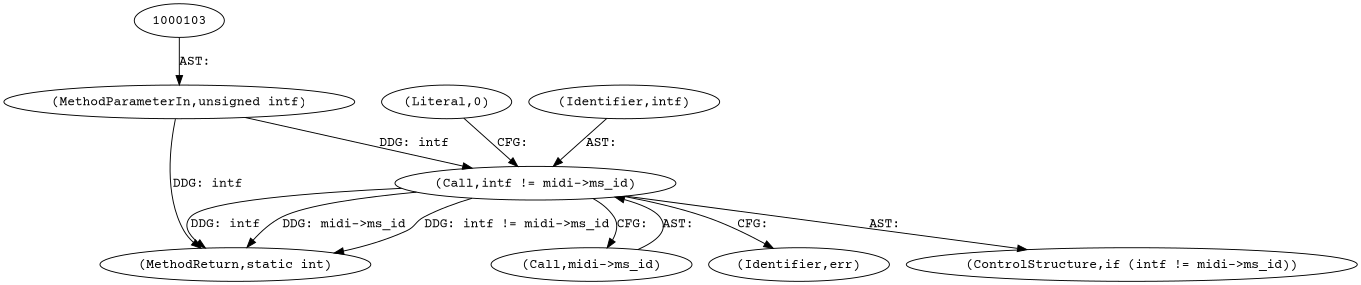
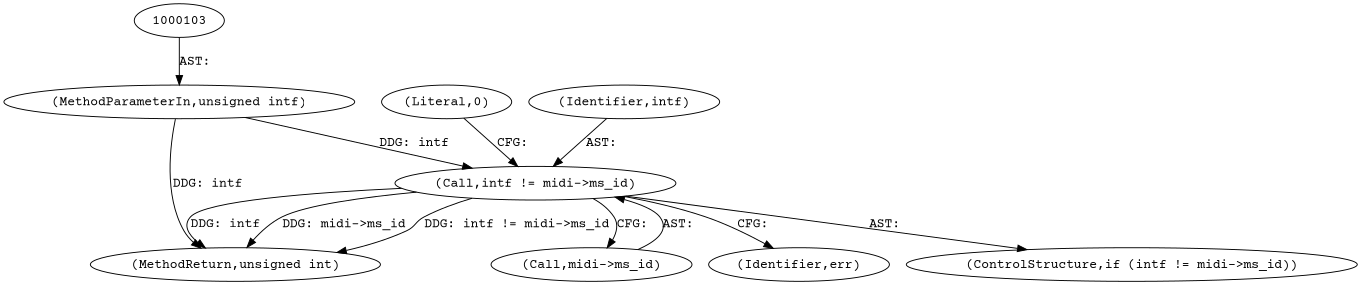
(235, 265) -> (235, 265)
